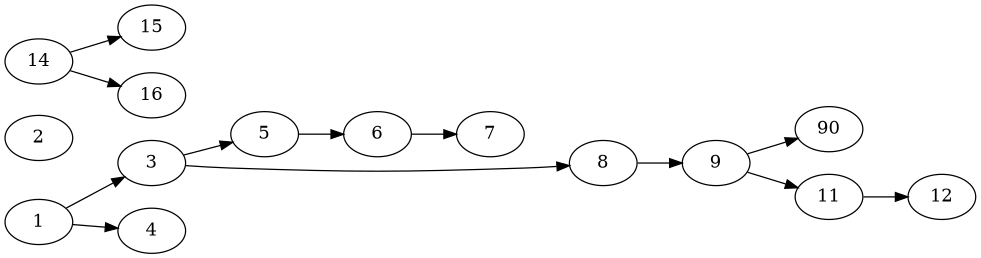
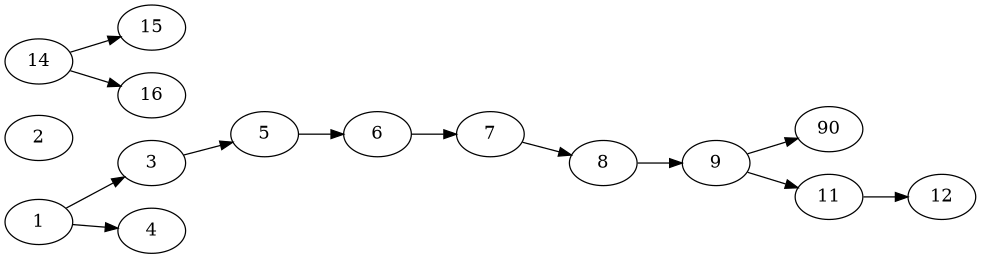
(371, 171) -> (541, 147)
